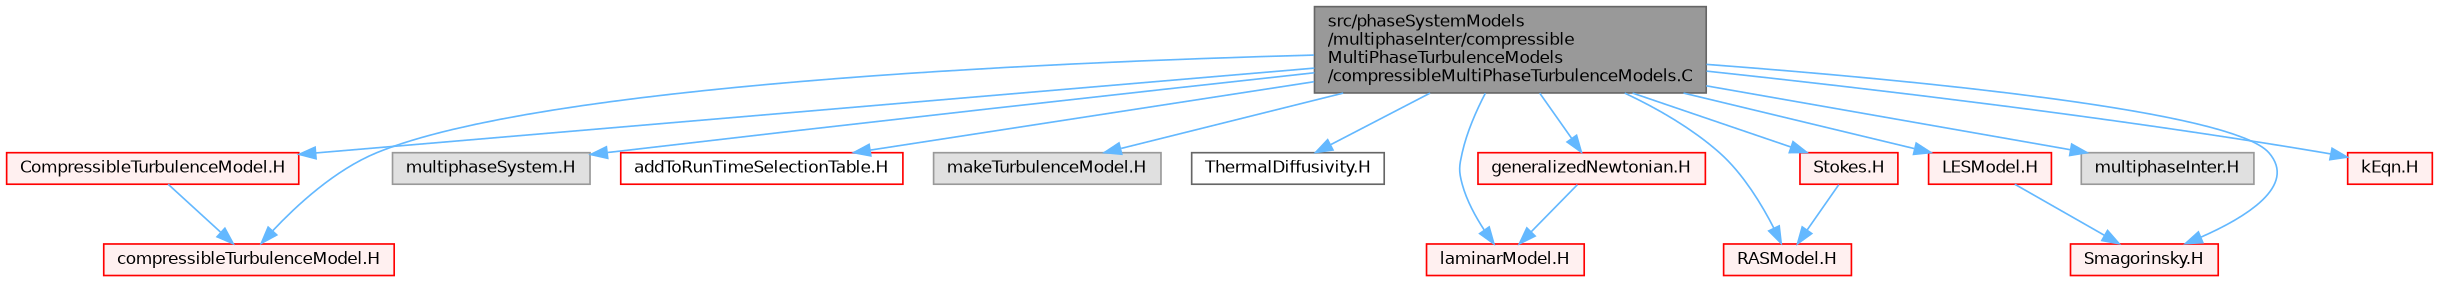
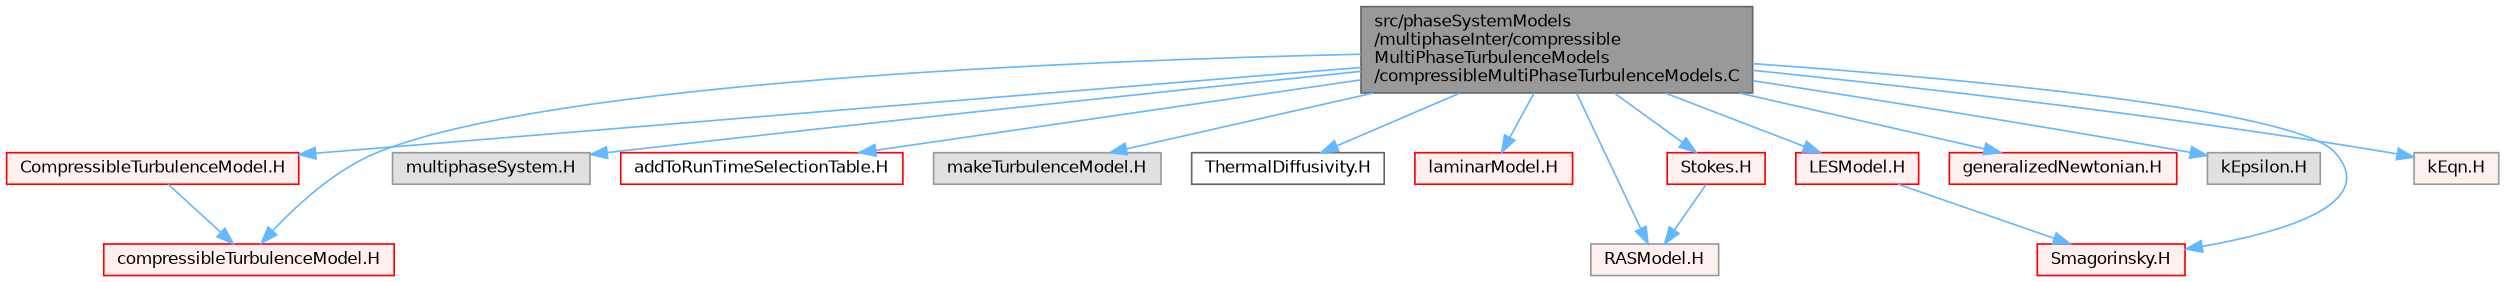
(2168, 168) -> (2264, 168)
(2390, 168) -> (2456, 168)
(1554, 208) -> none
(1788, 260) -> (1655, 260)
